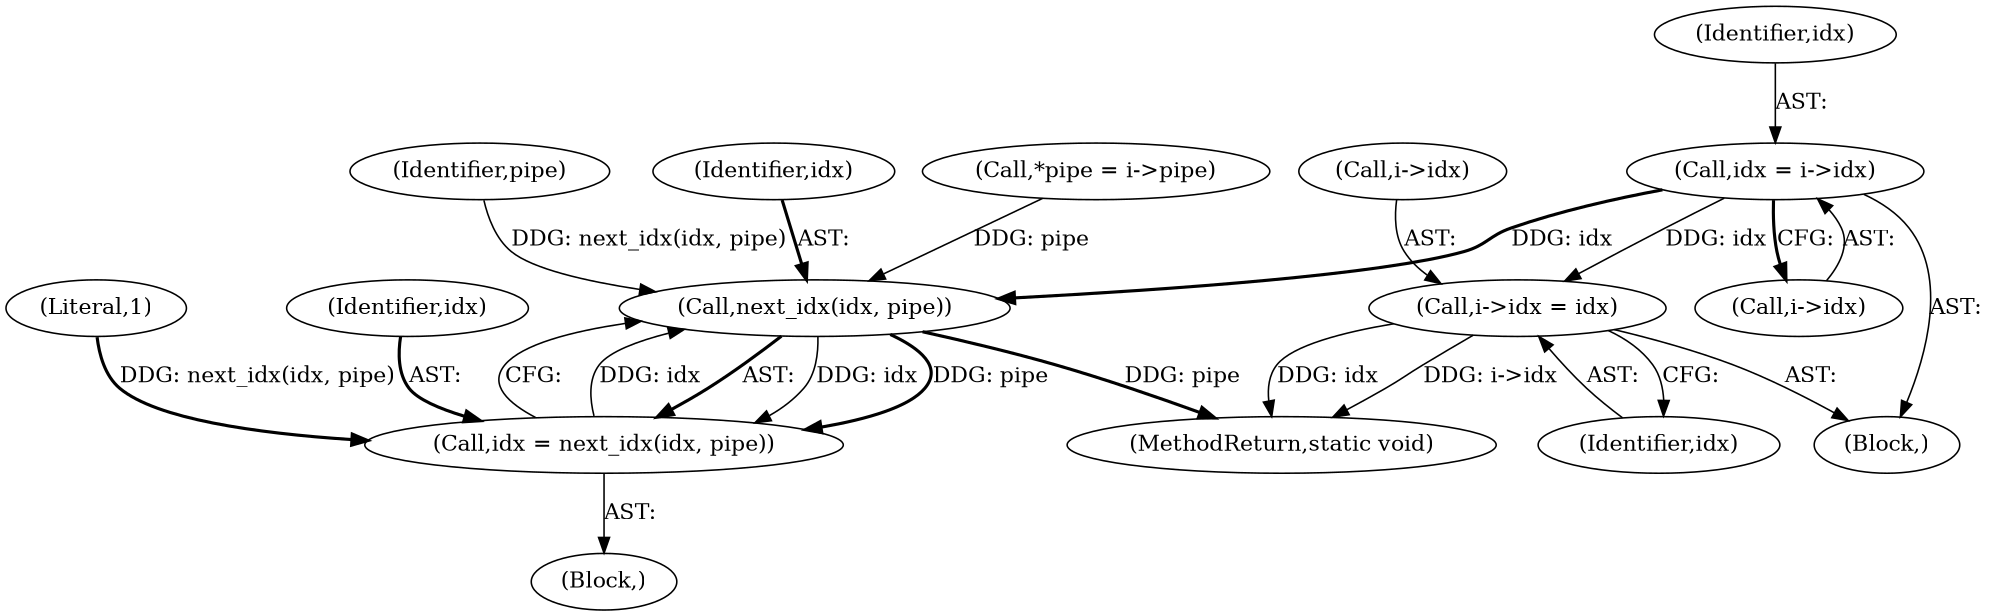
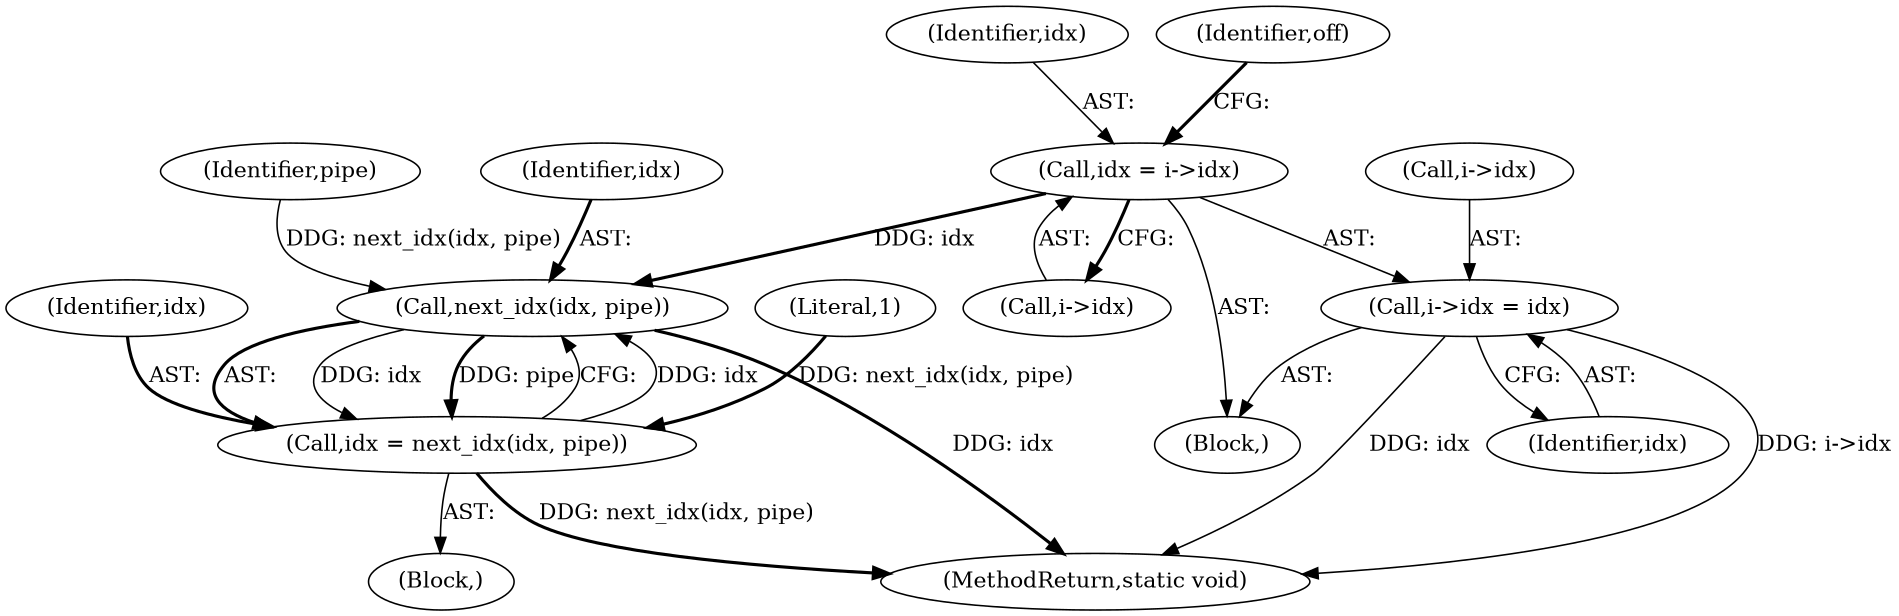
none -> (1273, 35)
(1096, 171) -> none
(1716, 240) -> (1353, 240)
(1183, 377) -> (1003, 445)
none -> (664, 554)
